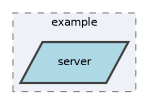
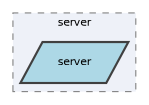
(74, 23) -> (74, 23)
